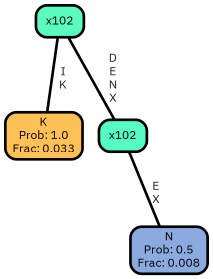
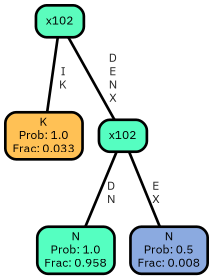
none -> (76, 250)
